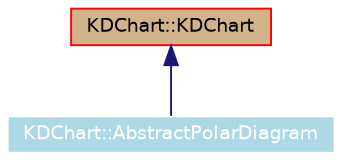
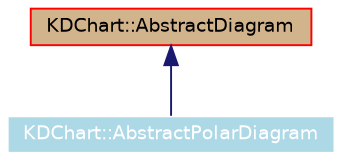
(171, 27) -> (171, 27)
